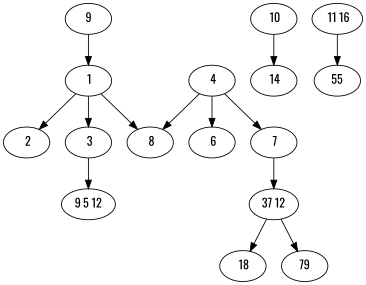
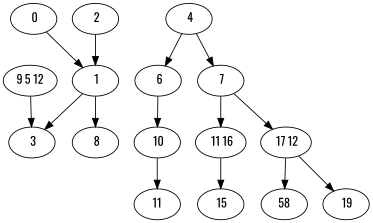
(88, 19) -> (34, 19)
(274, 81) -> (157, 204)
(337, 81) -> (221, 204)
none -> (158, 107)
none -> (221, 107)
(61, 108) -> (95, 46)
(184, 108) -> none
(88, 169) -> (31, 107)
(274, 204) -> (286, 142)
(243, 266) -> (284, 204)
(305, 266) -> (346, 204)
